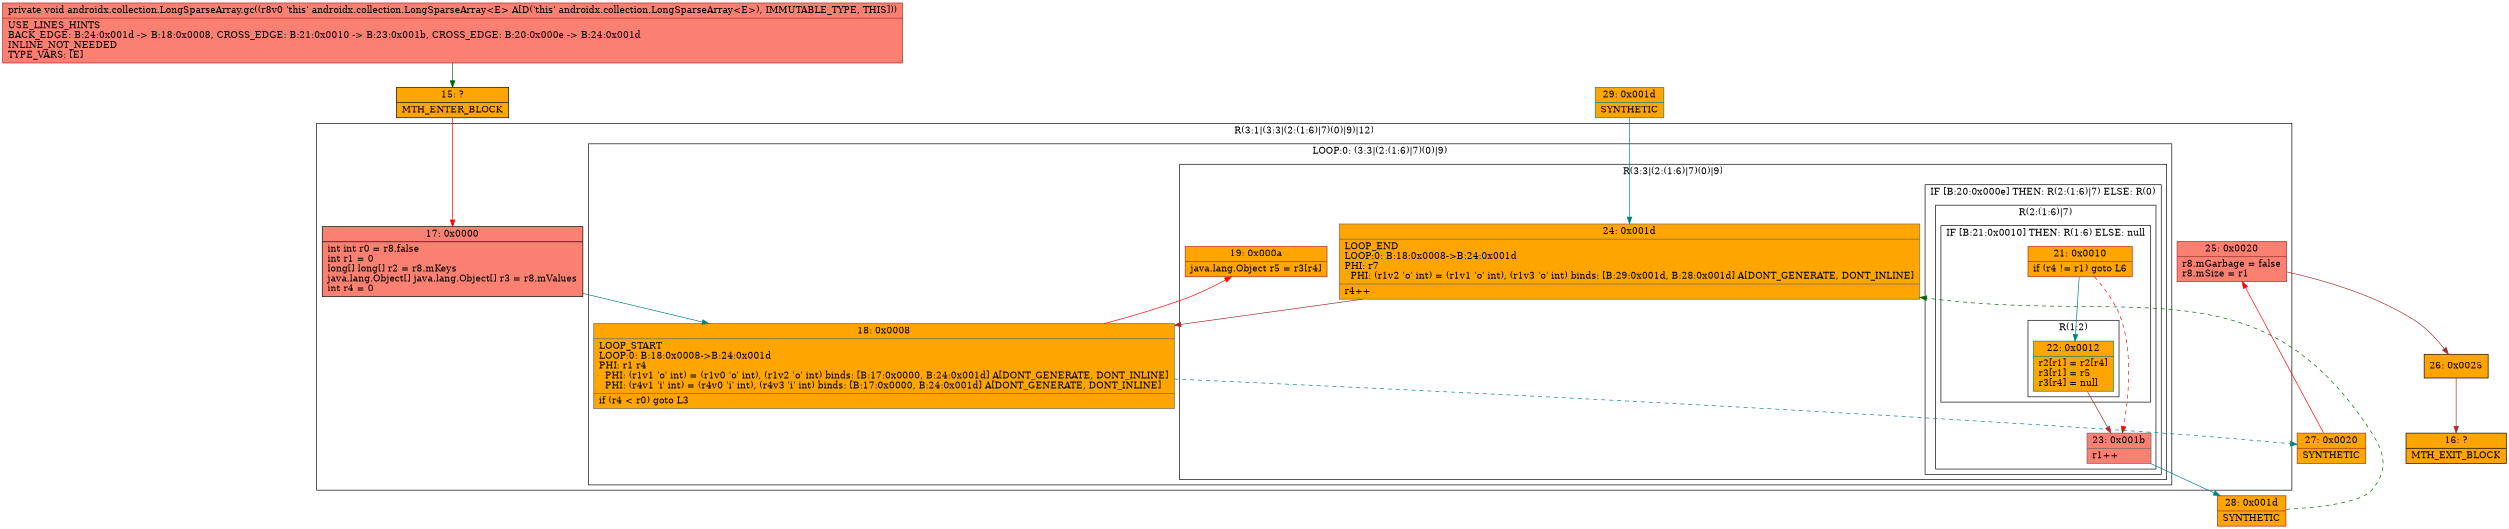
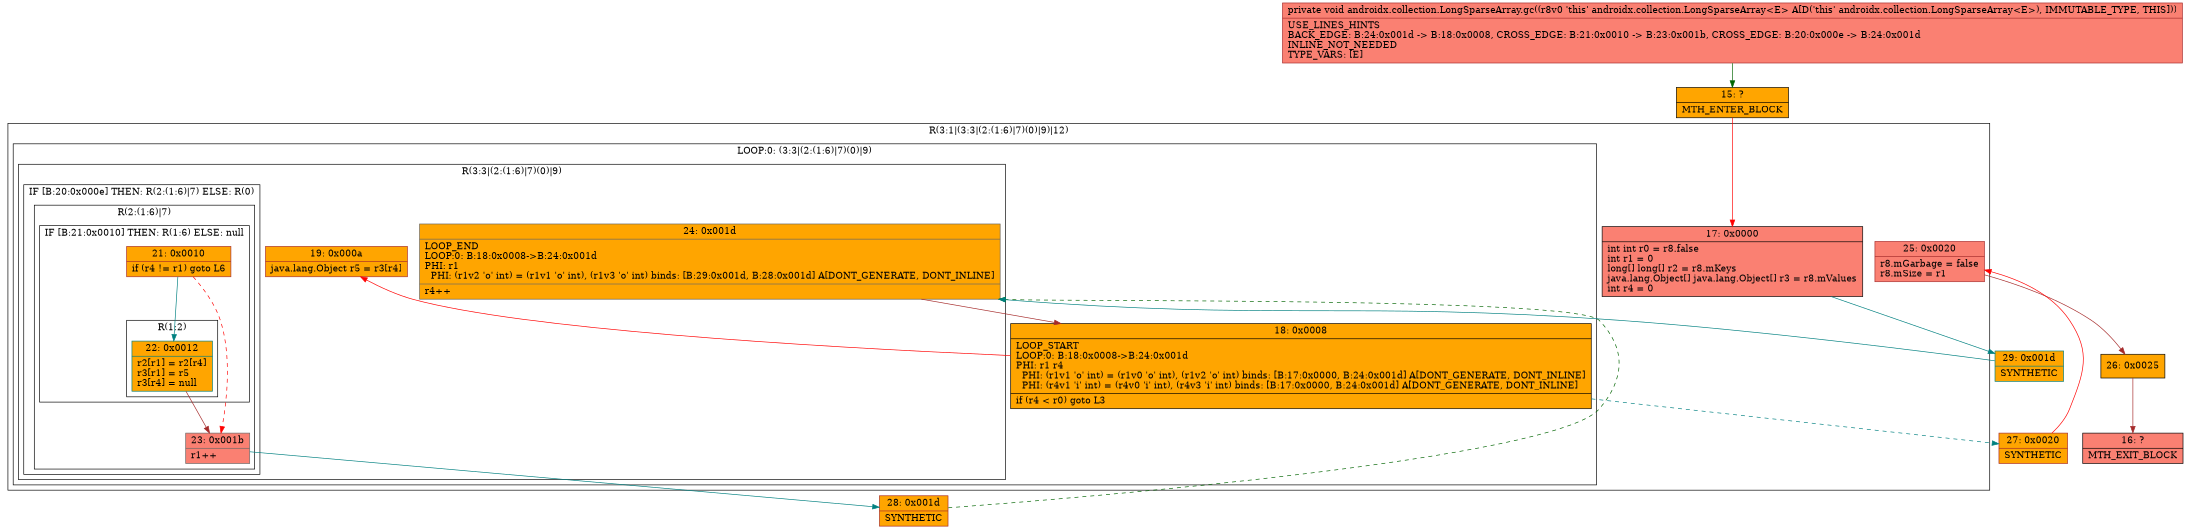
(1363, 266) -> (444, 266)
(643, 308) -> (1910, 324)
(884, 366) -> (1301, 366)
(2456, 448) -> (2133, 448)
